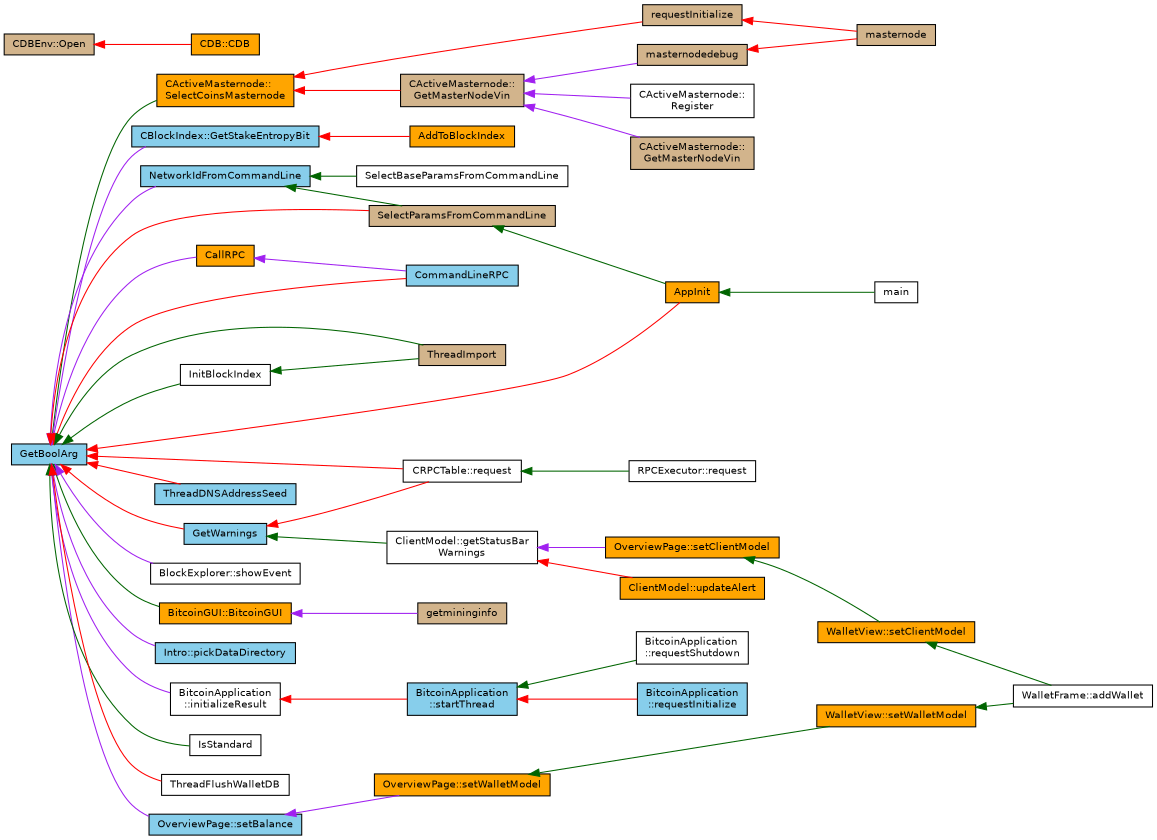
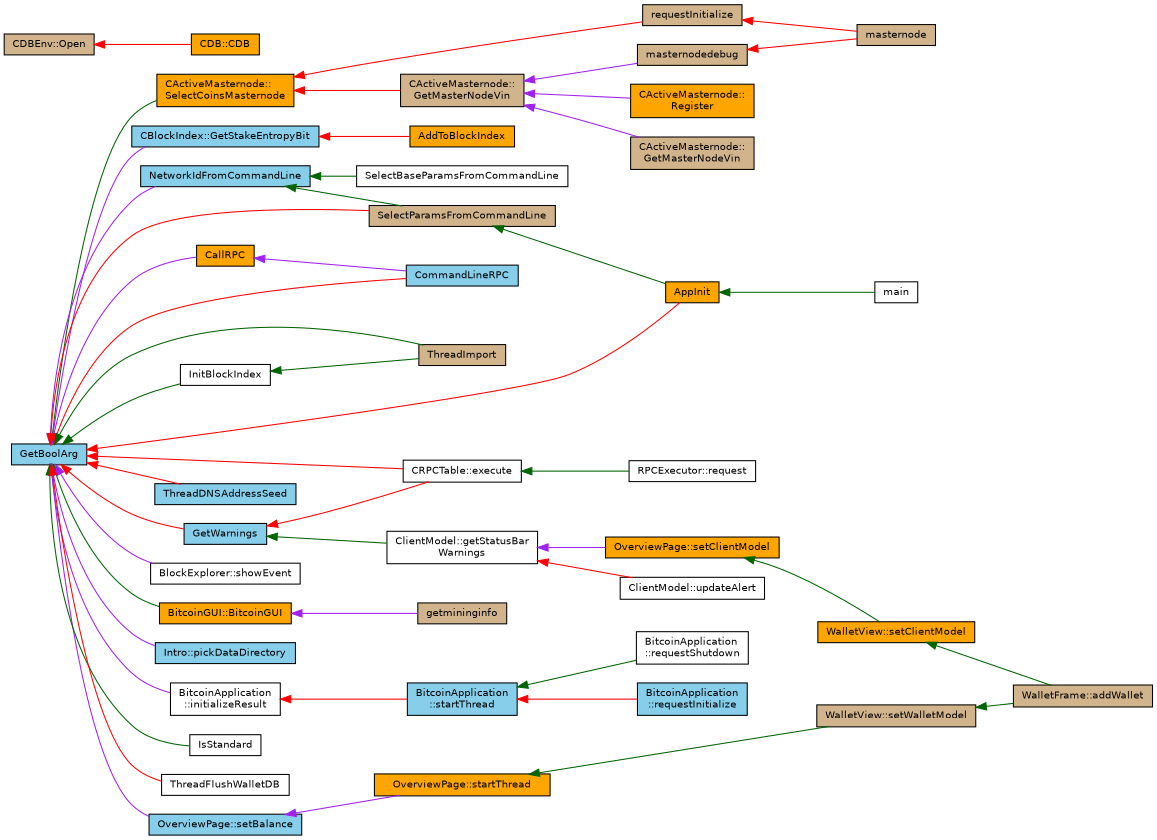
(692, 101) -> (692, 101)
(462, 471) -> (462, 471)
(692, 588) -> (692, 588)
(1083, 696) -> (1083, 696)
(896, 716) -> (896, 716)
(462, 785) -> (462, 785)
